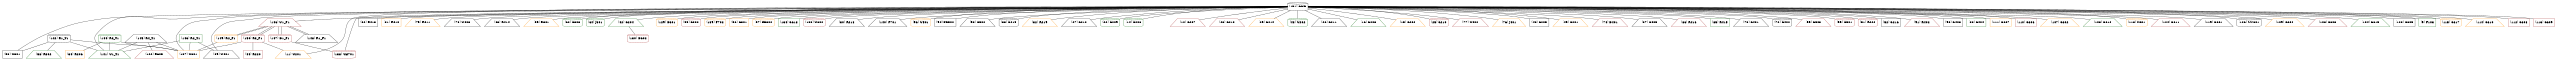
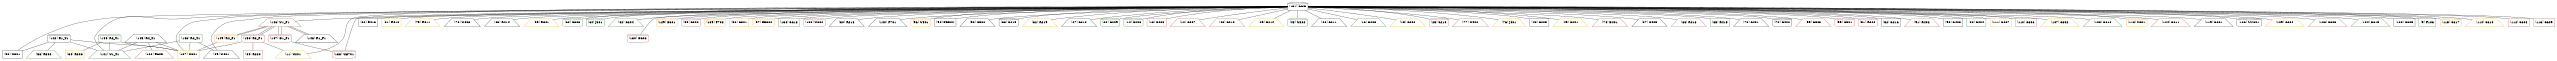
none -> (1157, 23)
(632, 30) -> (960, 10)
